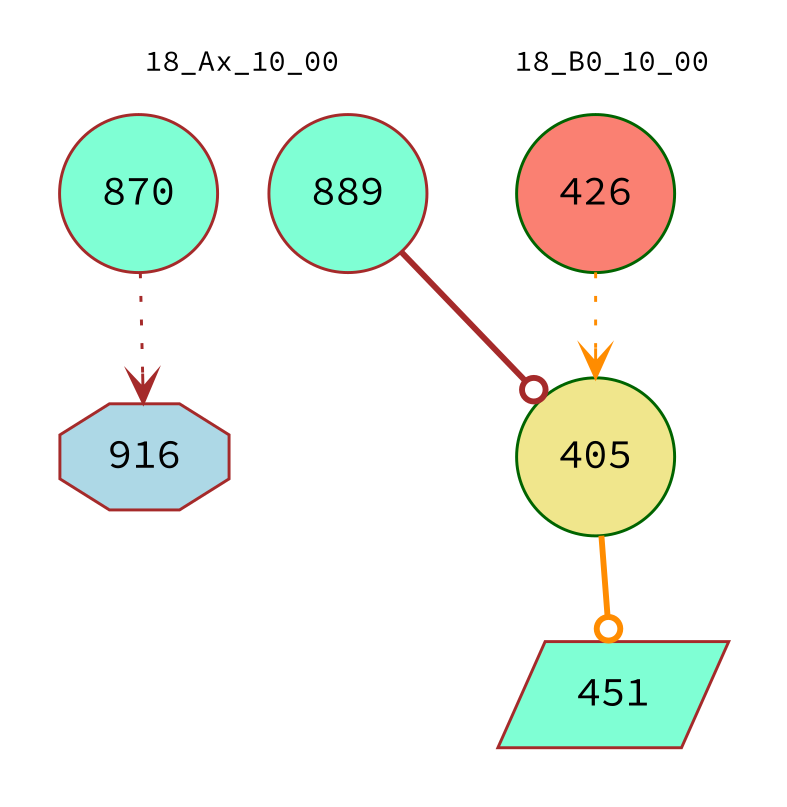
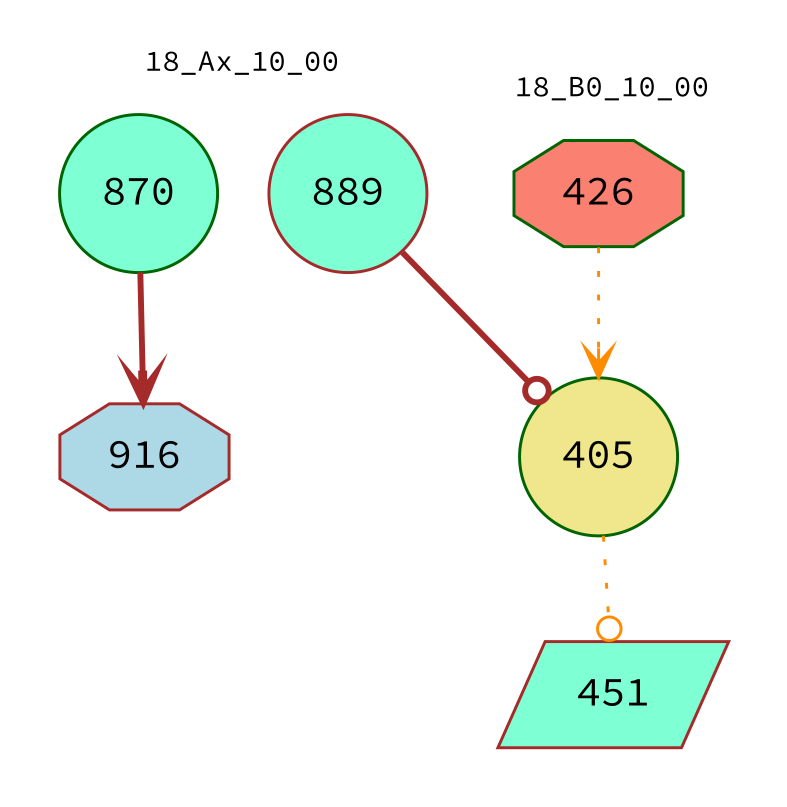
(139, 194) -> (139, 194)
(596, 194) -> (599, 194)
(141, 323) -> (141, 323)
(605, 576) -> (606, 576)
